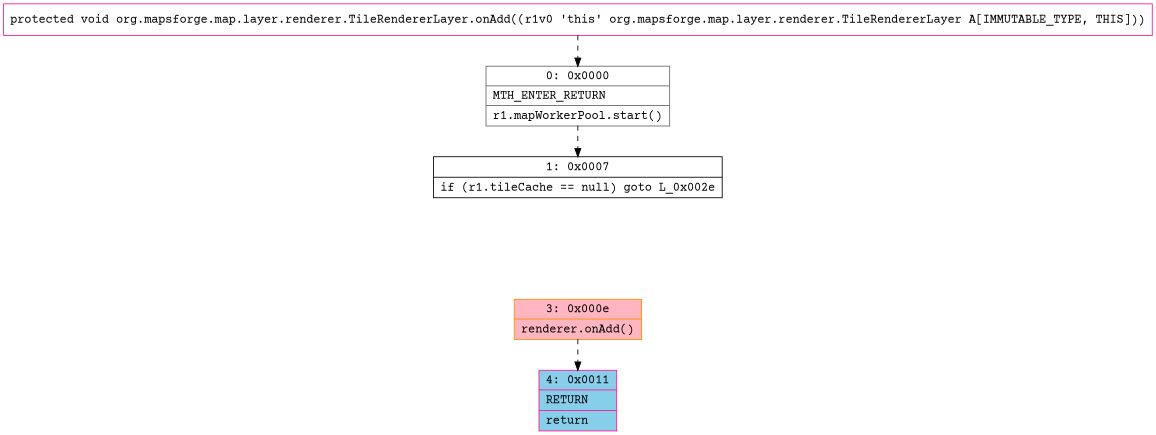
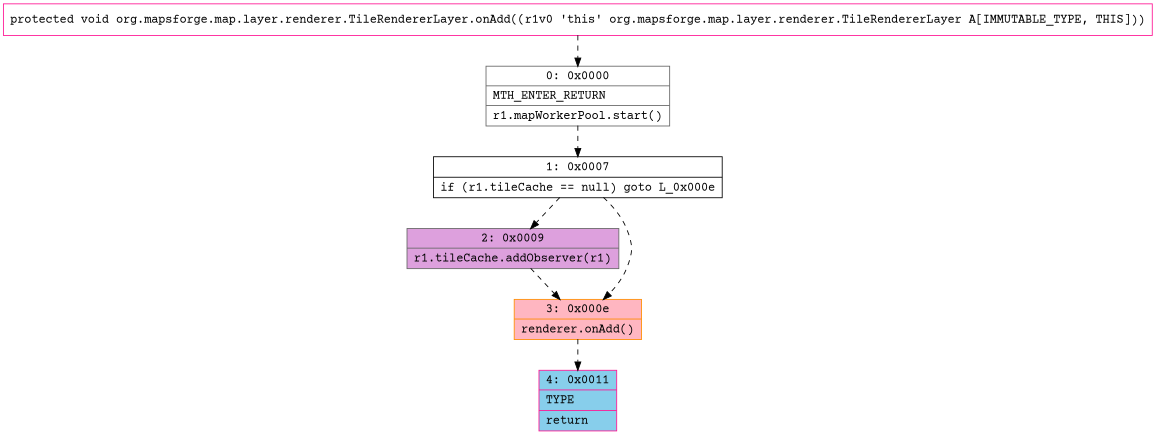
(578, 187) -> (578, 187)
none -> (631, 244)
none -> (513, 249)
(567, 400) -> (560, 400)
